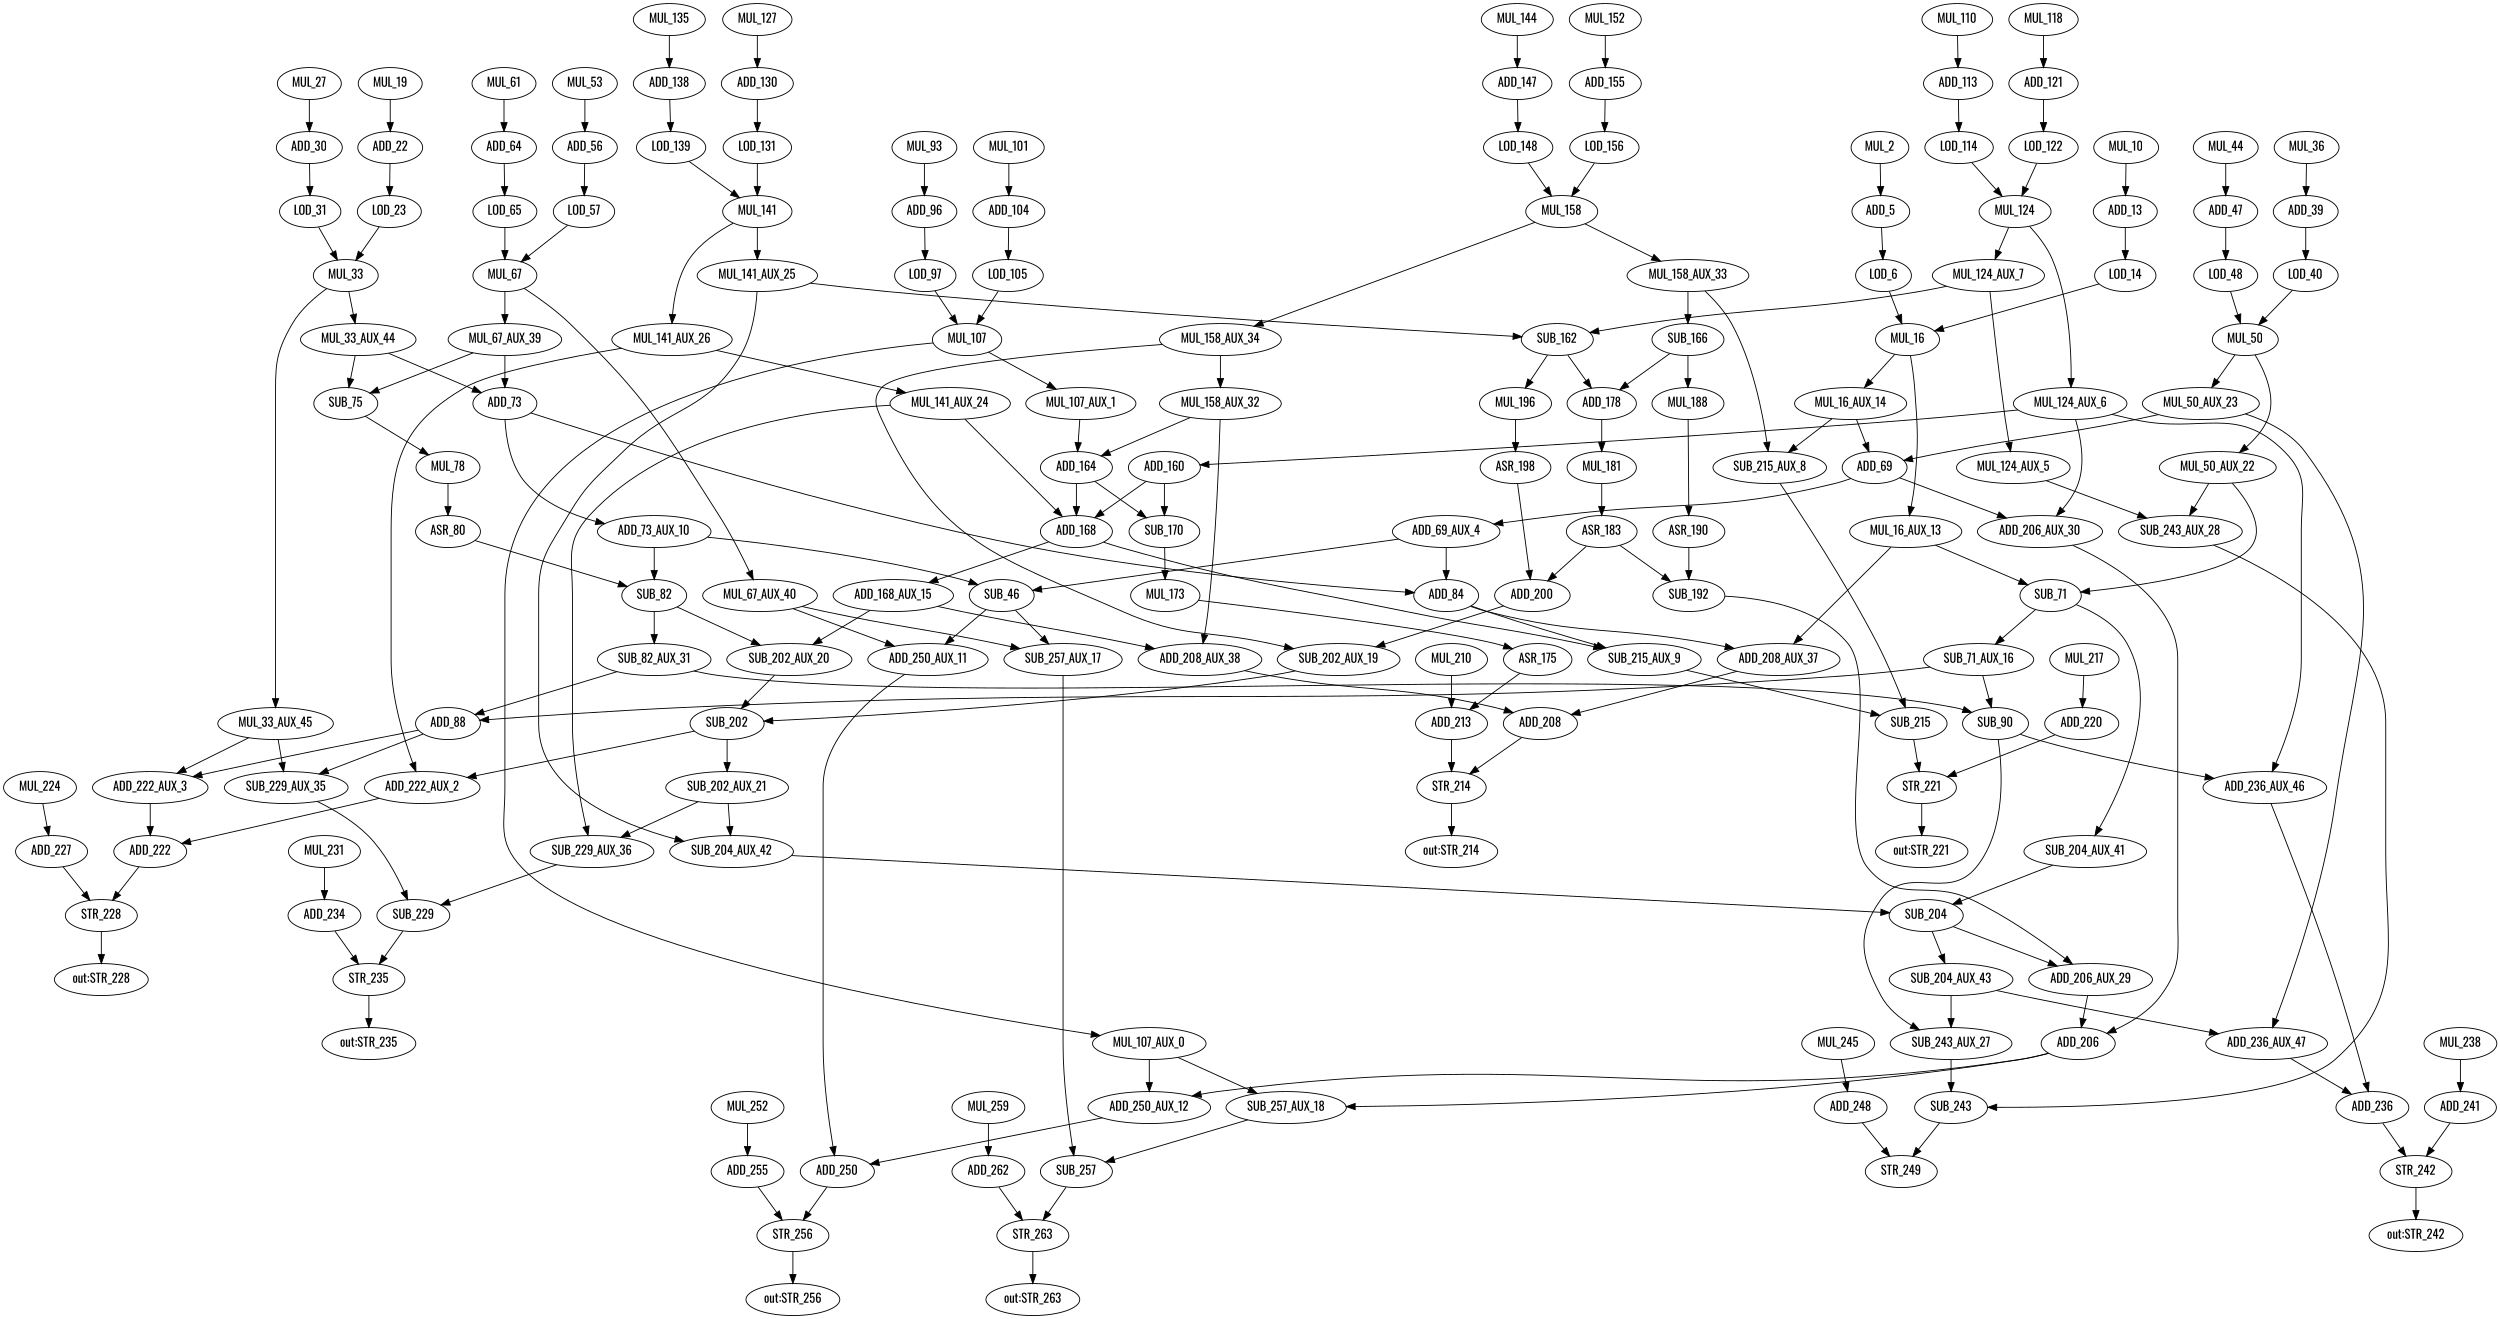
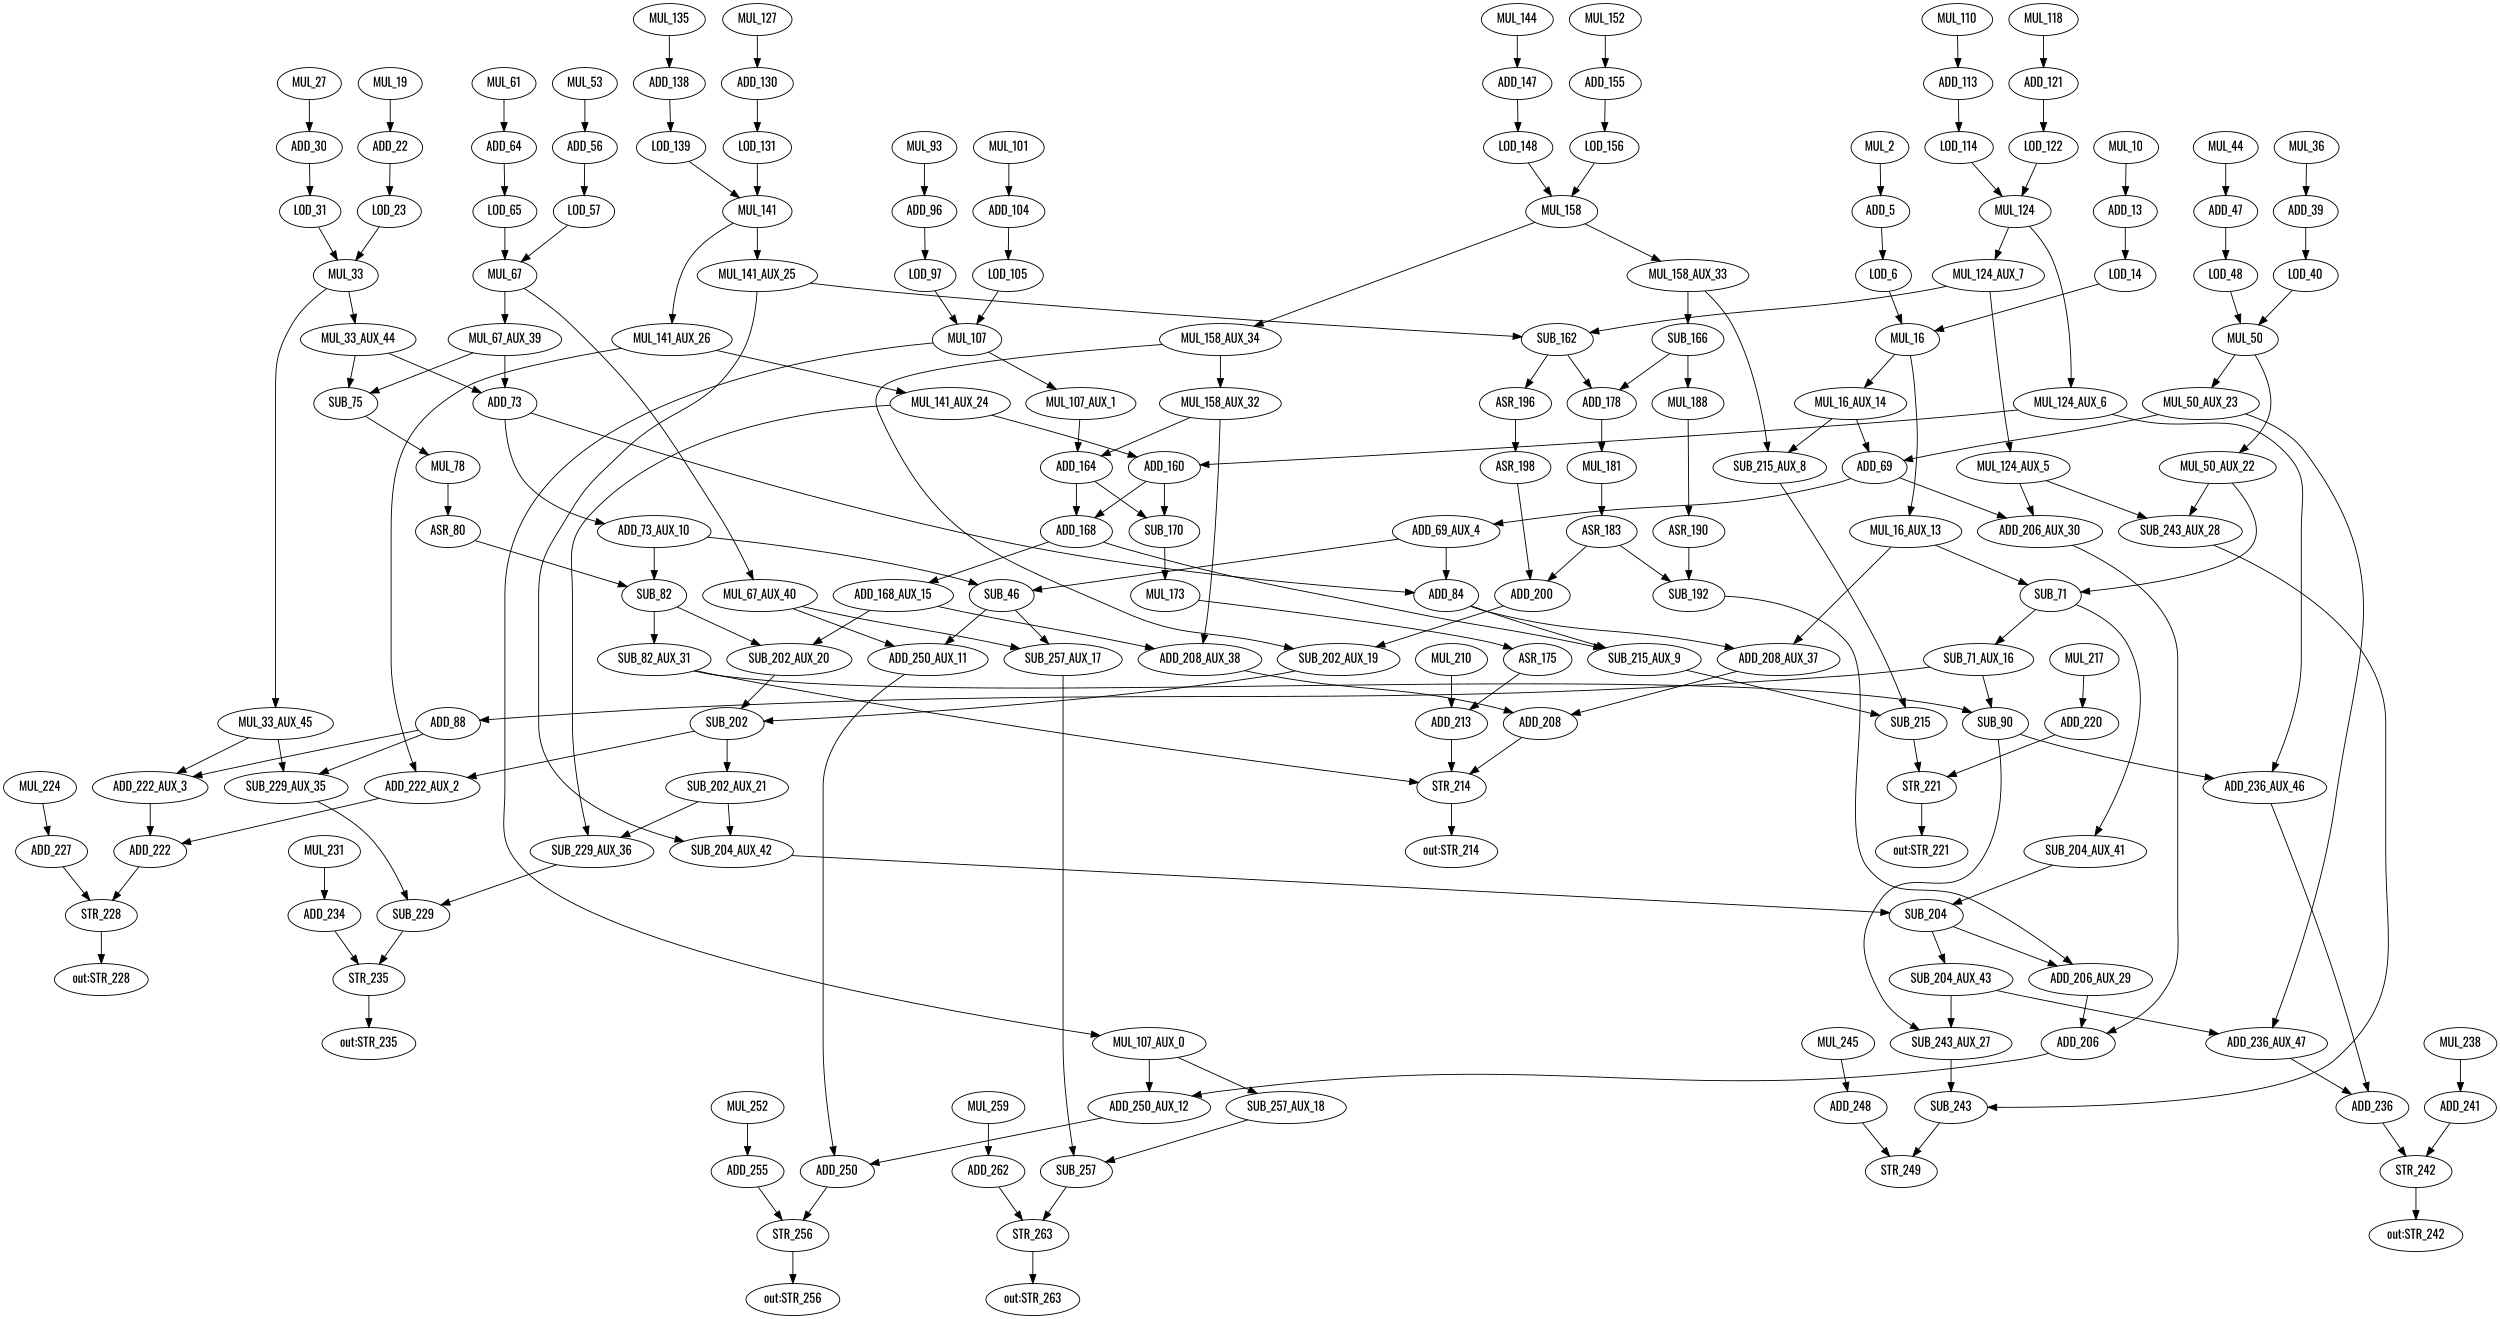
(1516, 404) -> (1516, 404)
(1010, 465) -> (1060, 434)
(2082, 467) -> (2025, 495)
(550, 692) -> (1052, 732)
(1703, 1093) -> none
